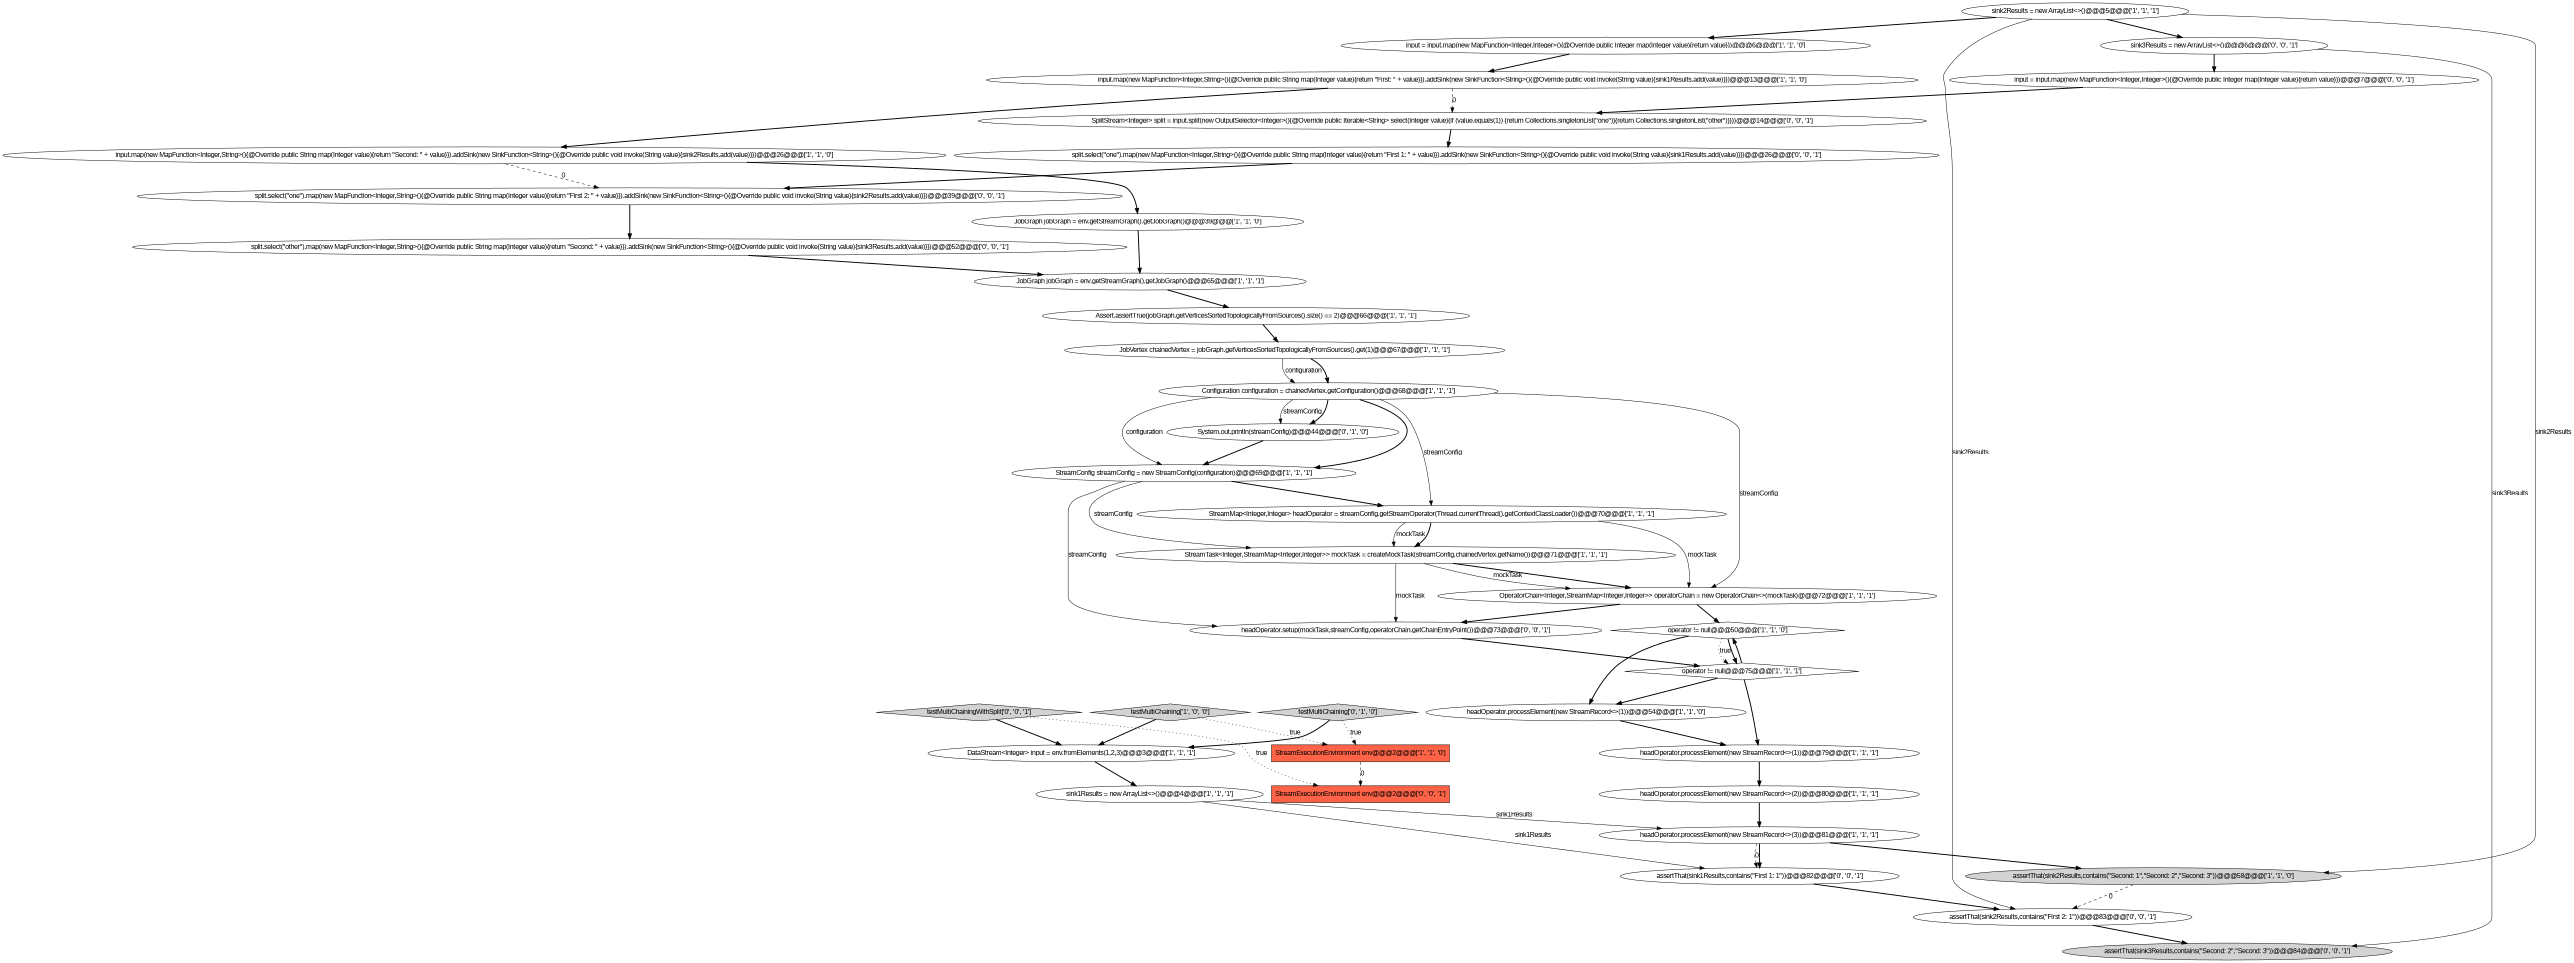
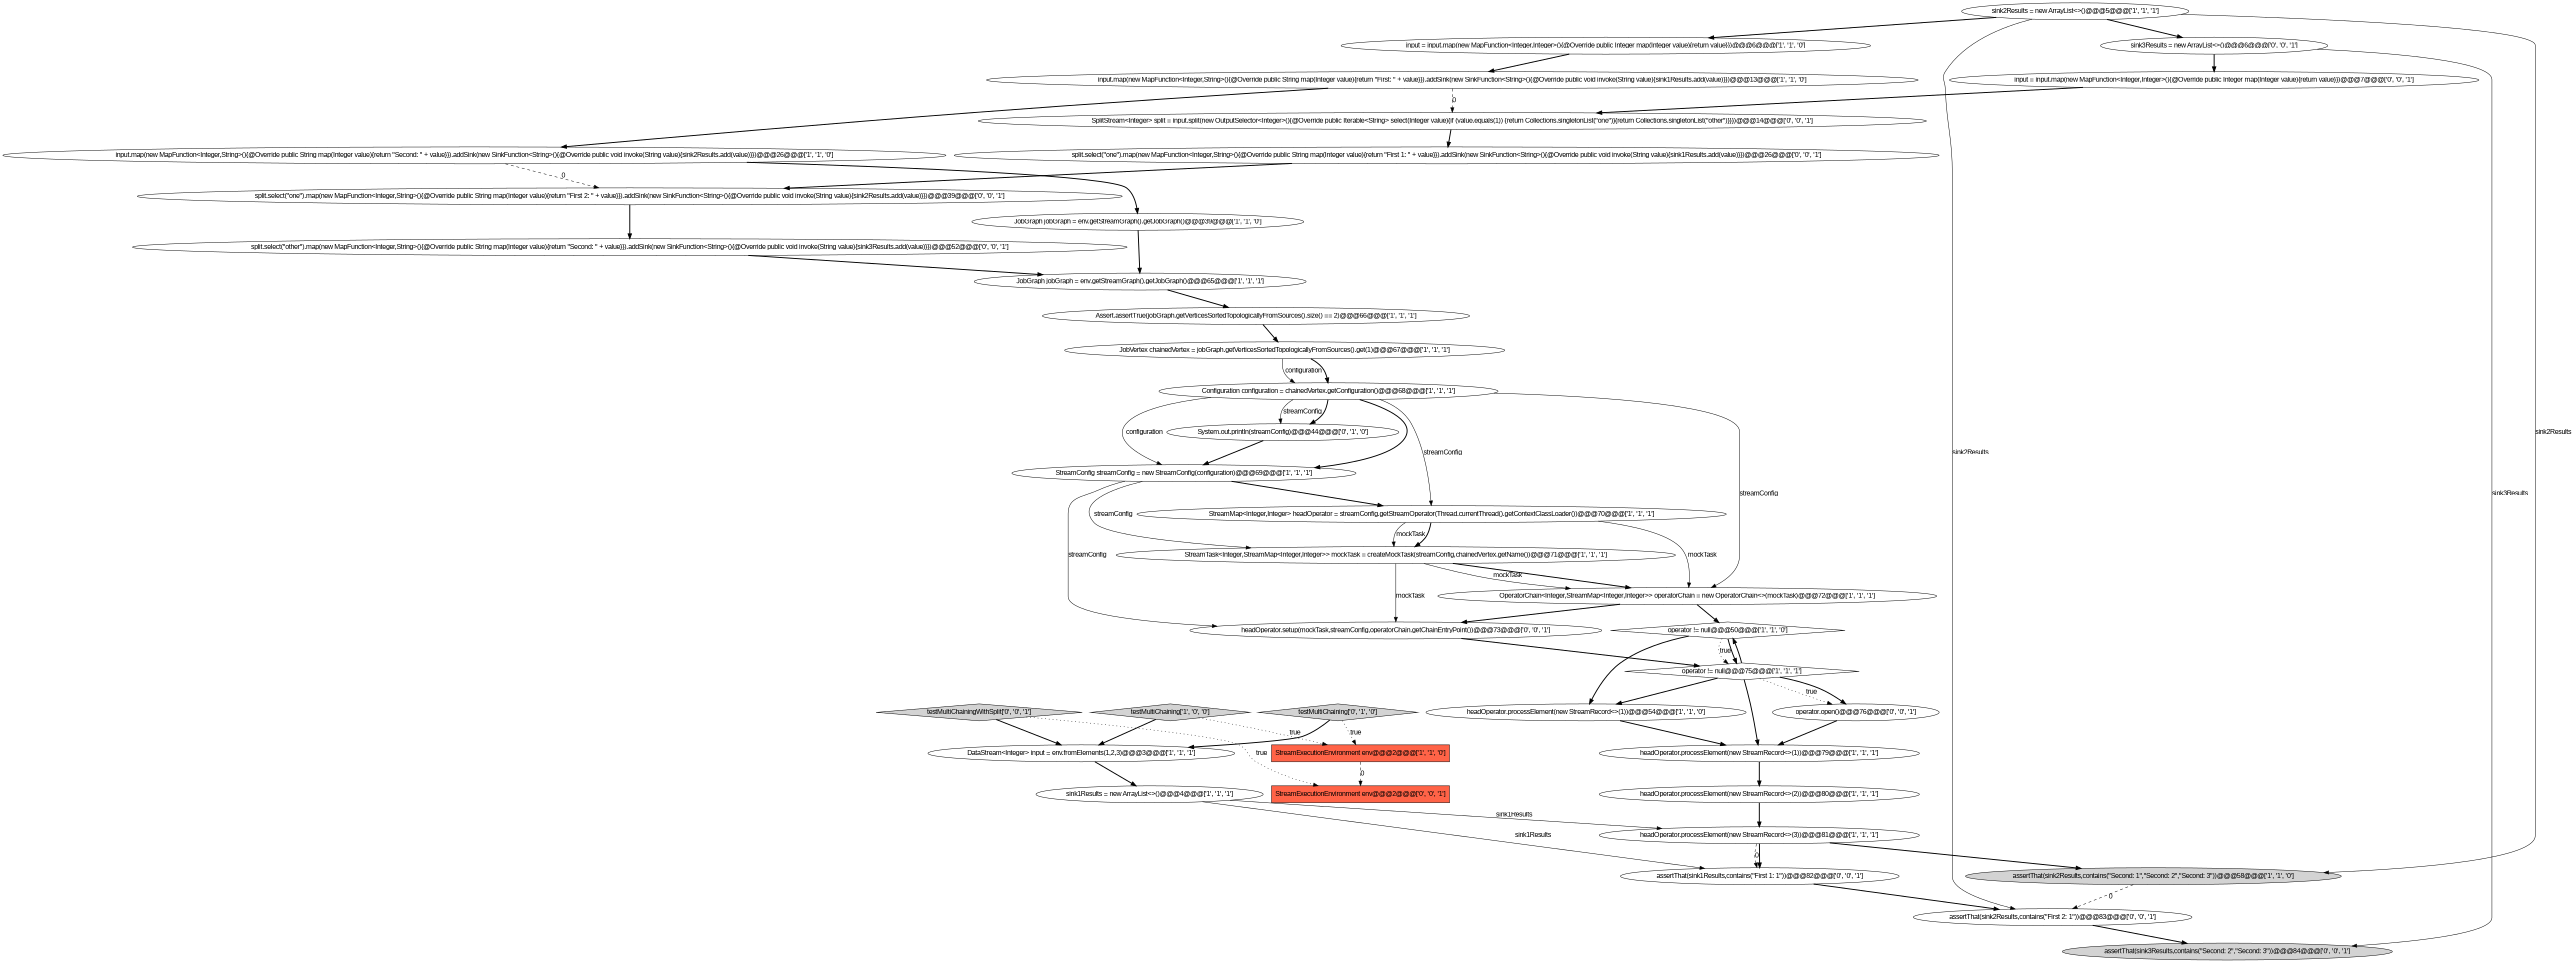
none -> (1856, 712)
